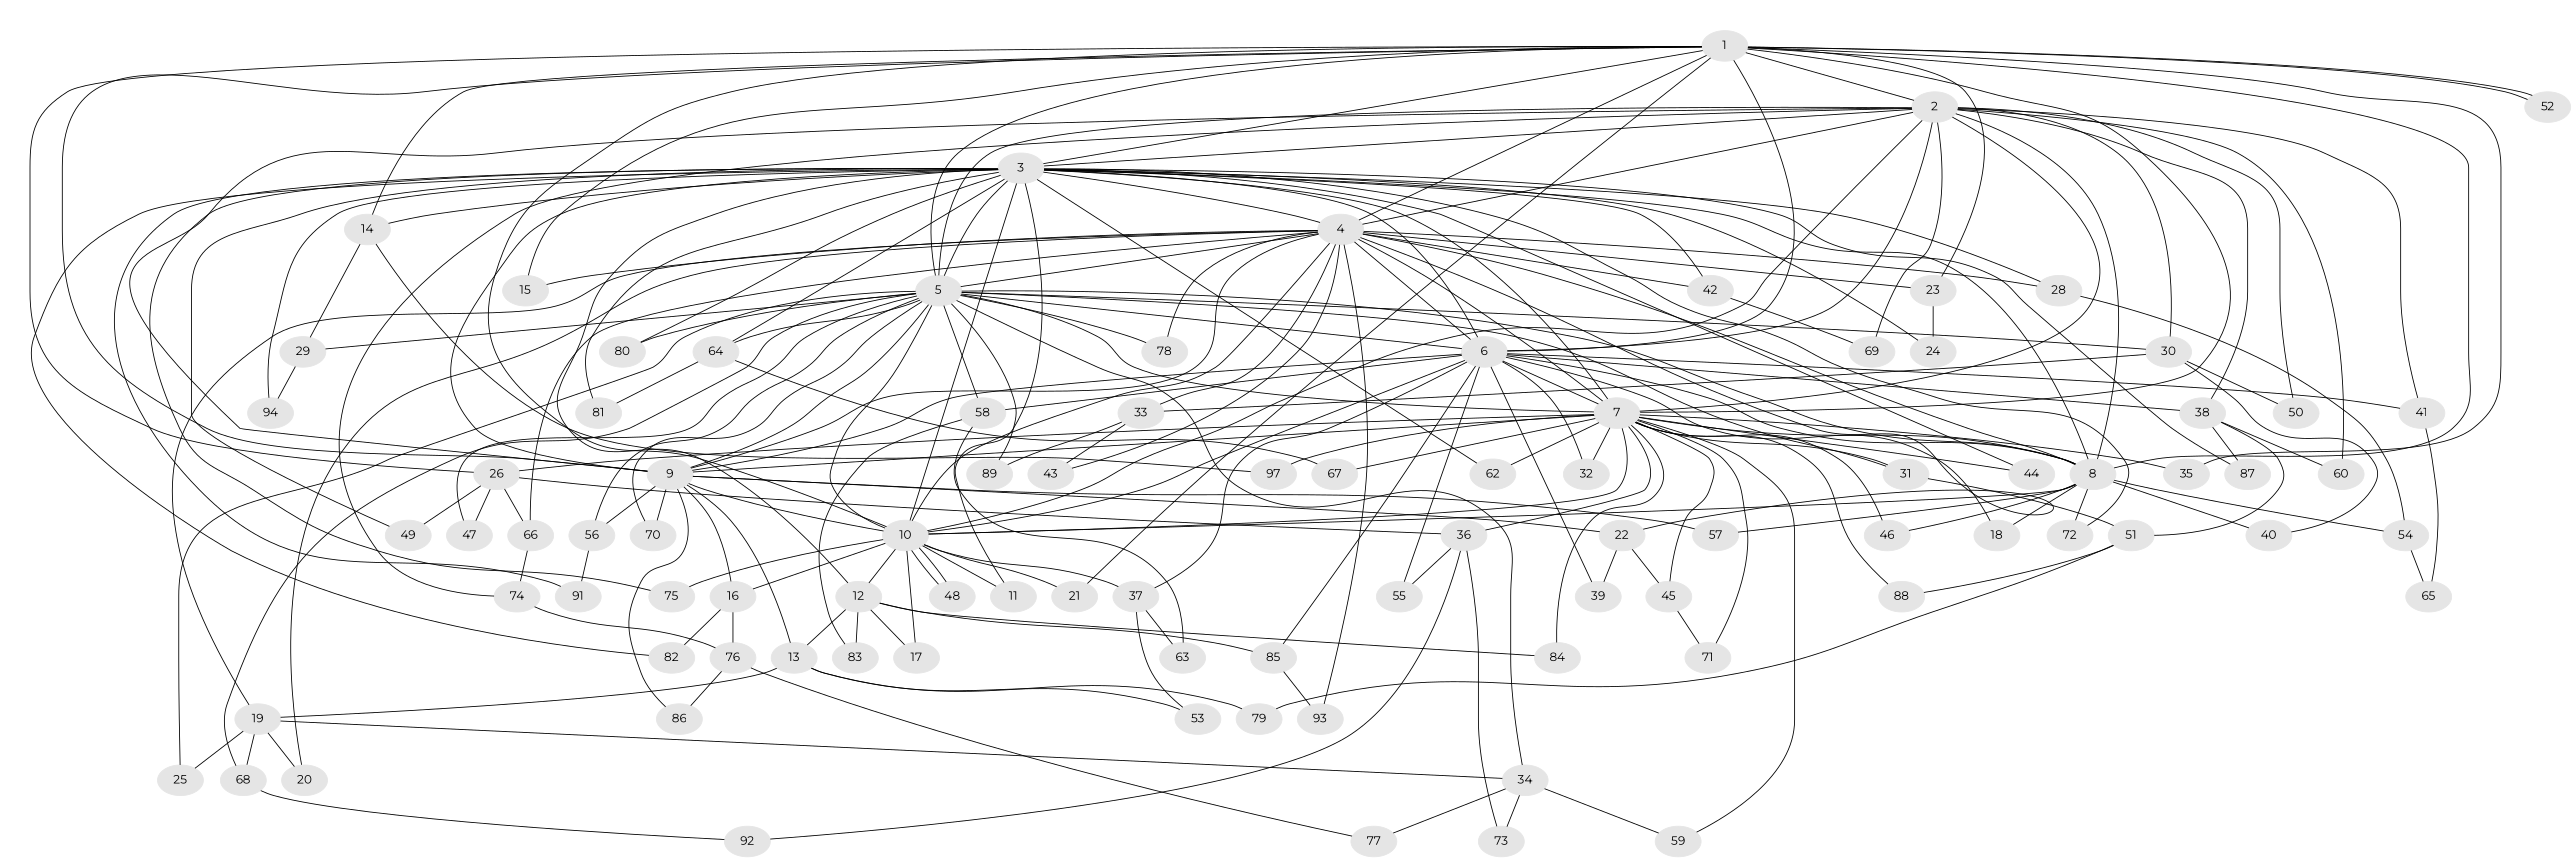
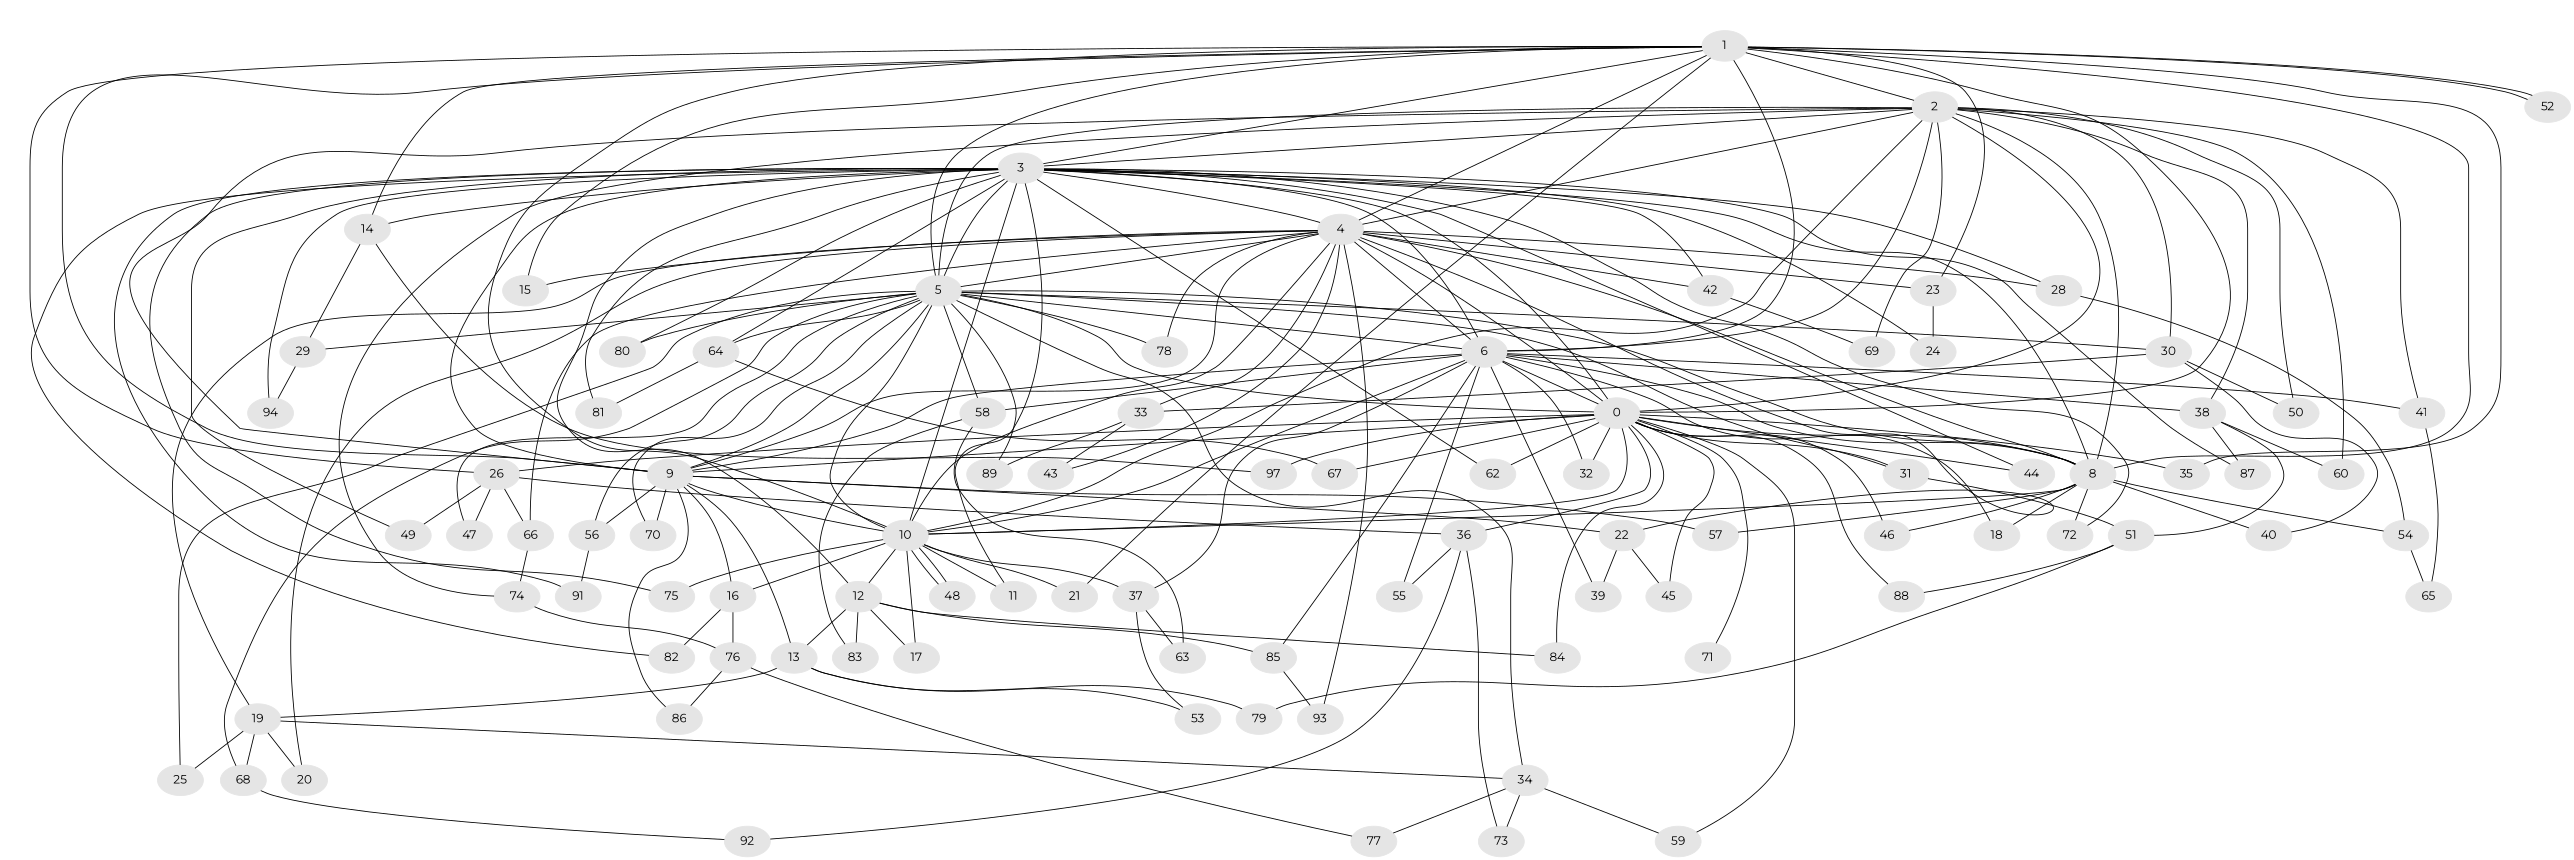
(1617, 413) -> (1617, 413)
(1688, 627) -> none
